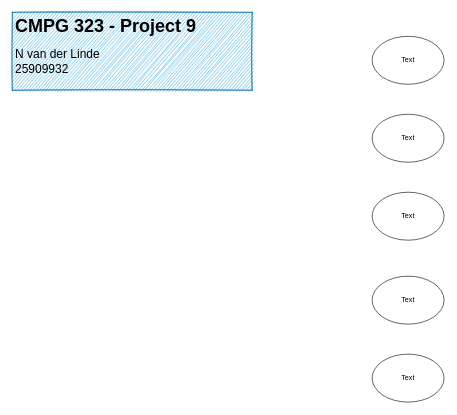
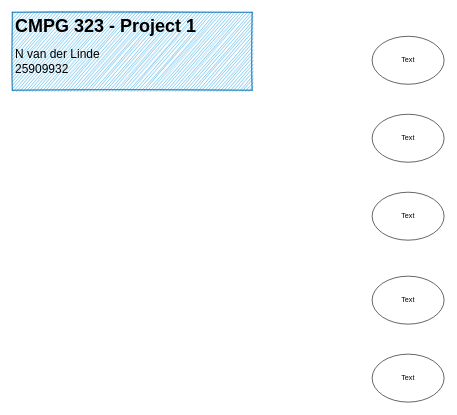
(52, 19) -> (52, 19)
